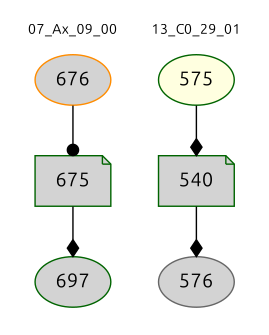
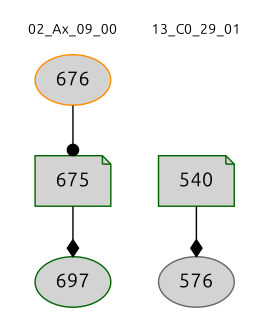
(73, 30) -> (73, 30)
(196, 80) -> none
